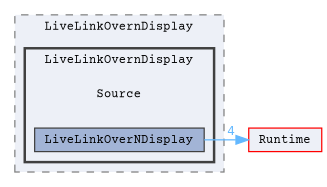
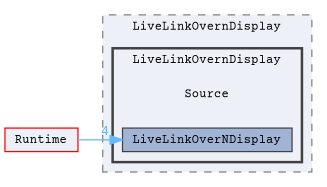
(220, 140) -> (94, 140)
